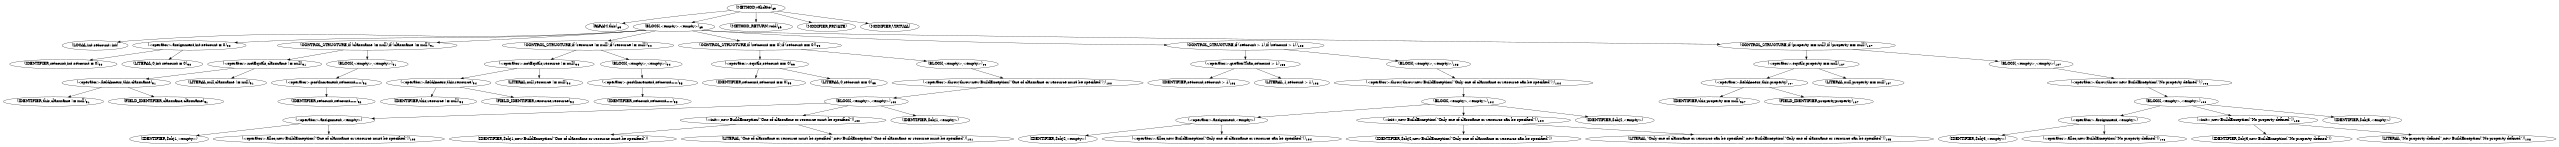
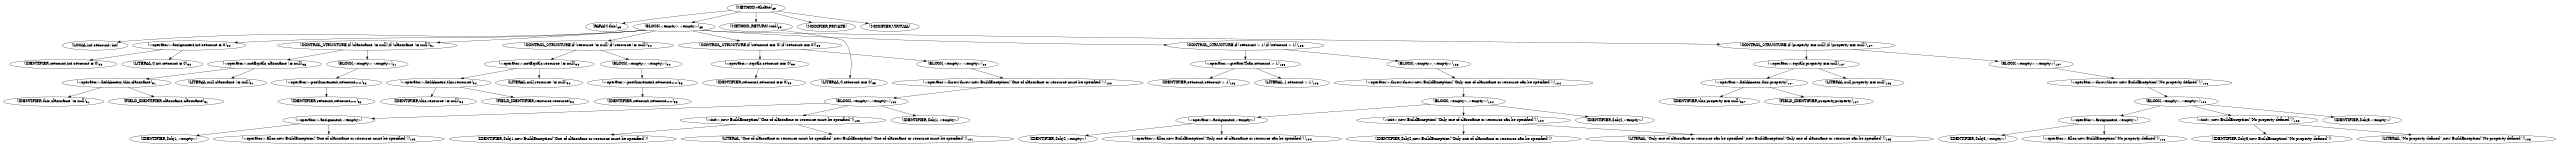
(304, 64) -> (304, 64)
(804, 73) -> (840, 40)
(1888, 82) -> (1888, 82)
